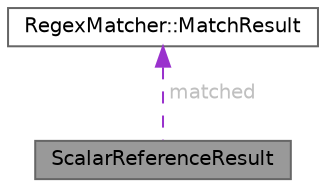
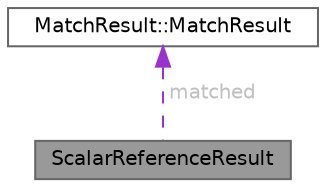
(163, 27) -> (163, 27)
